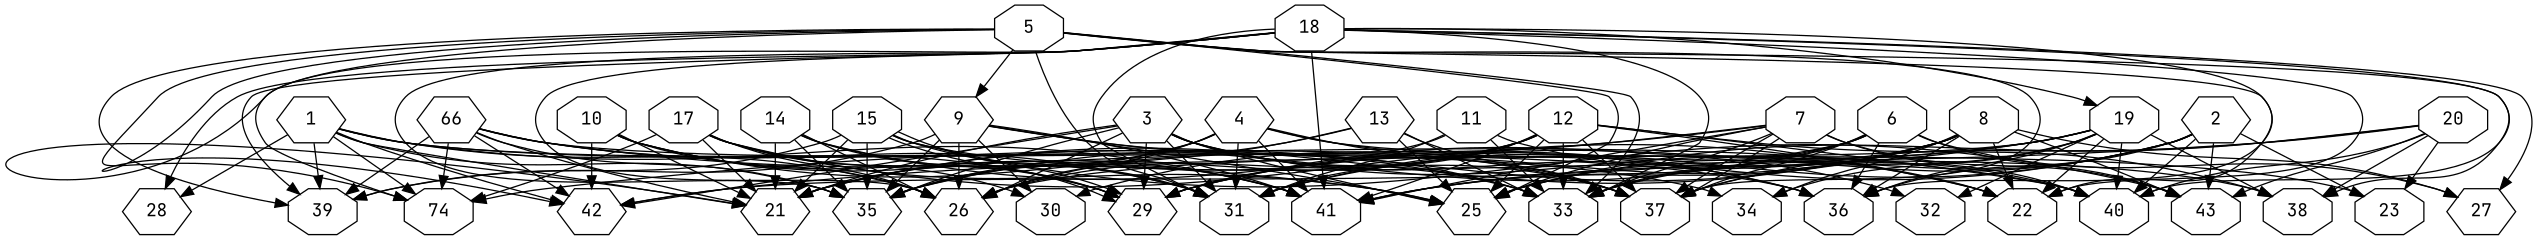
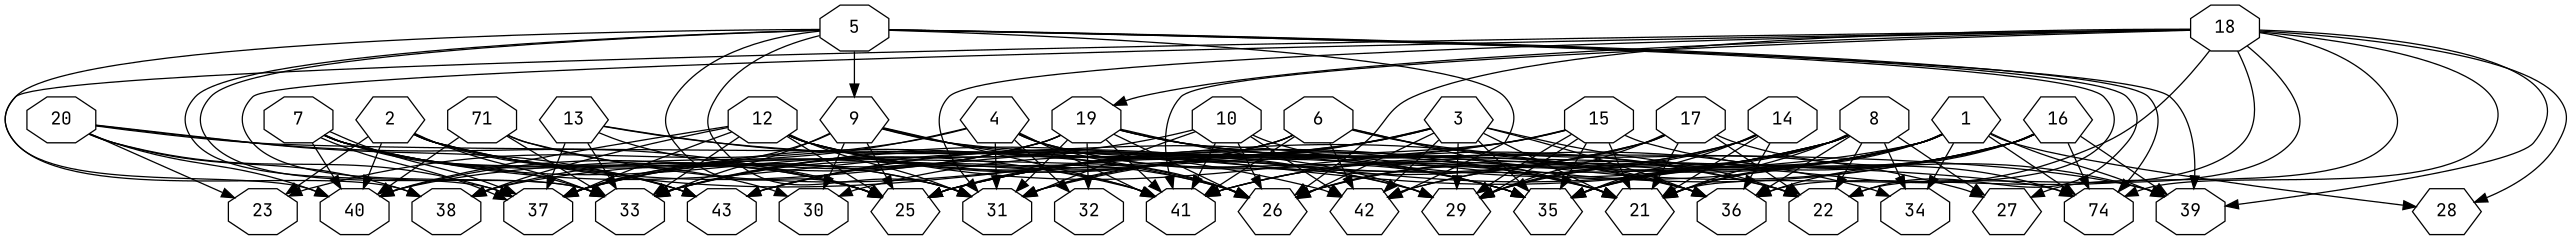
(451, 120) -> (2058, 120)
(1471, 120) -> (482, 120)
none -> (1442, 166)
